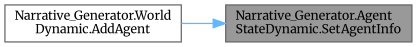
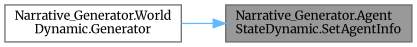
(93, 23) -> (93, 23)
